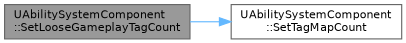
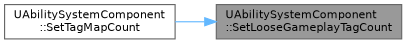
(205, 22) -> (190, 22)
